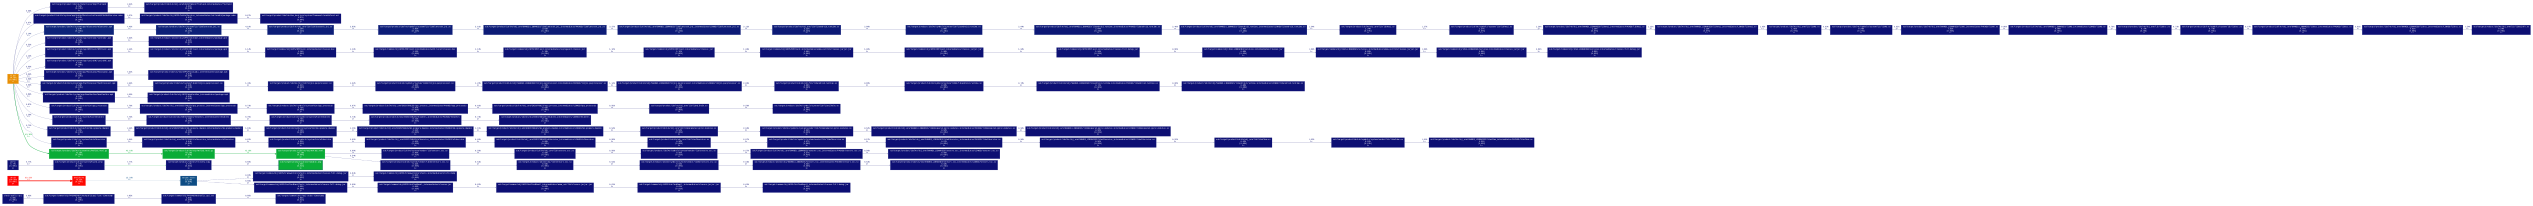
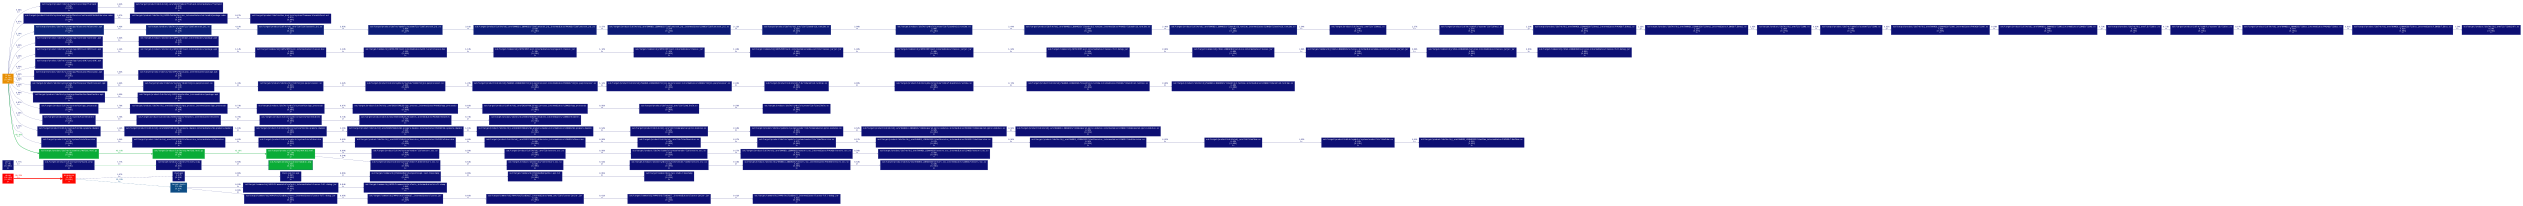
none -> (179, 176)
